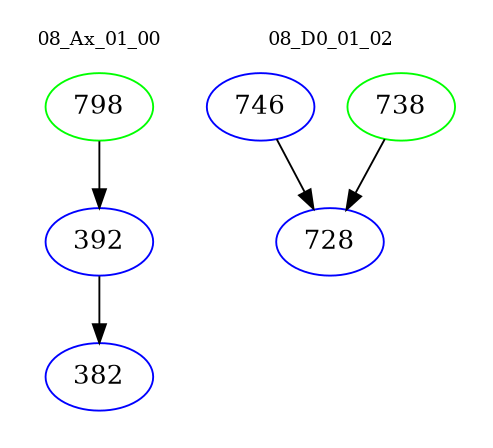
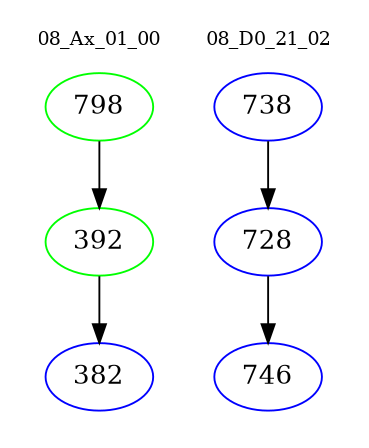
(331, 40) -> (269, 40)
(401, 107) -> (268, 107)
(291, 166) -> (268, 300)
(99, 242) -> (99, 242)
